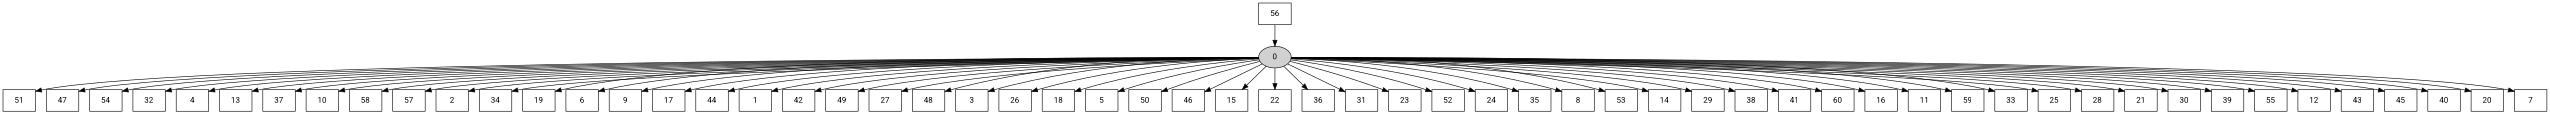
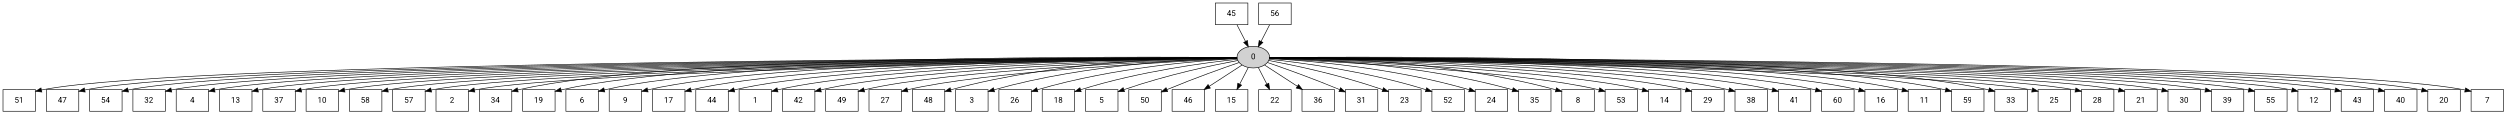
(1835, 64) -> (1241, 33)
